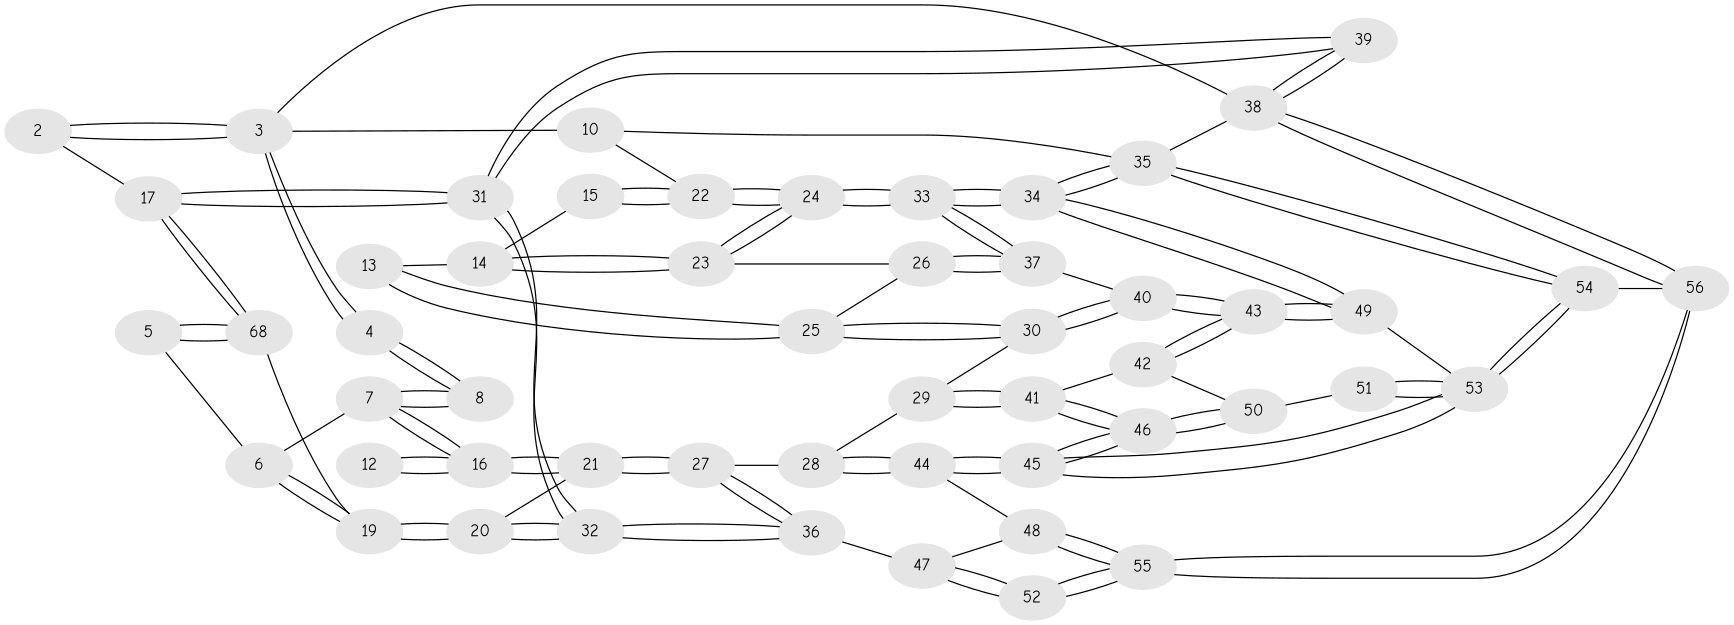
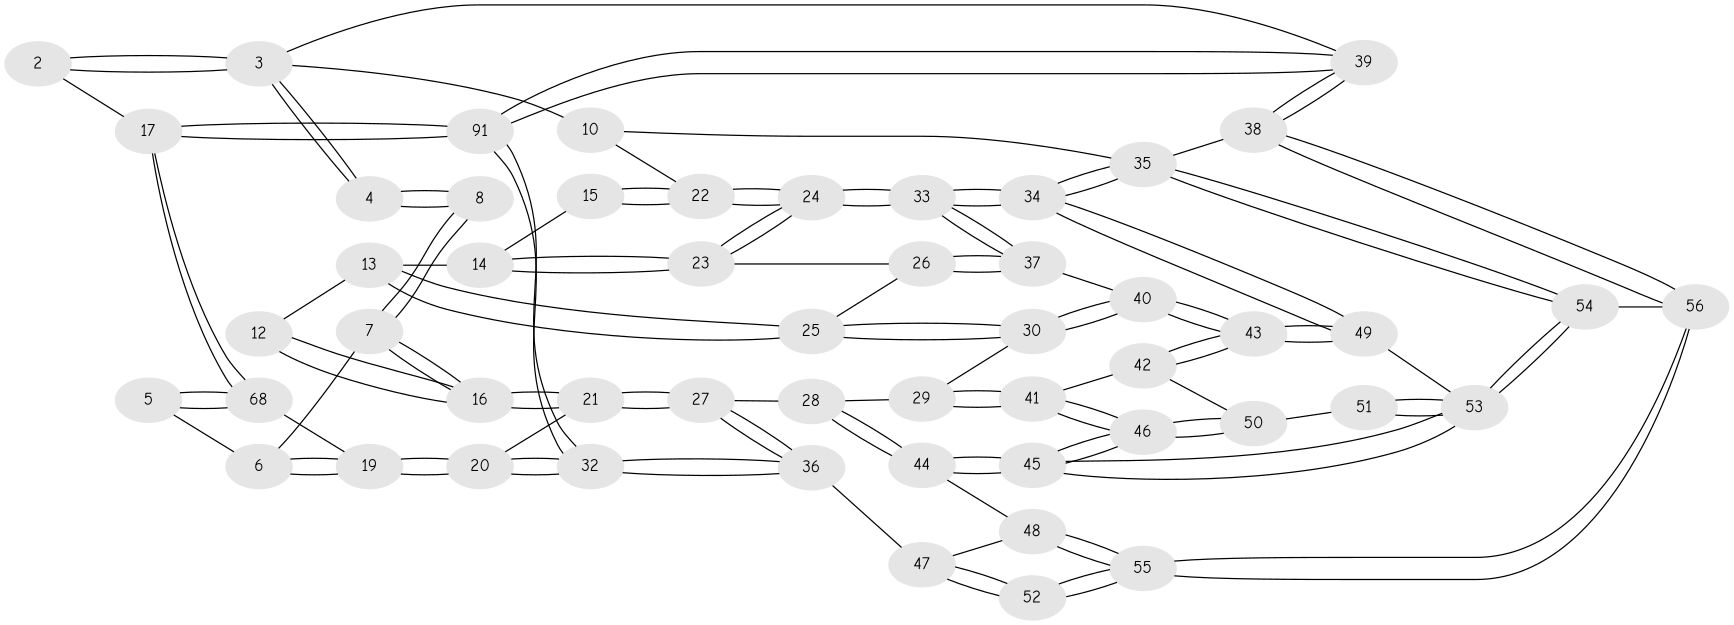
(744, 5) -> (811, 5)
(480, 198) -> (480, 131)
none -> (314, 300)
